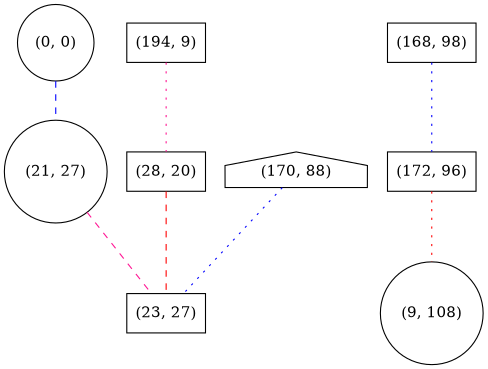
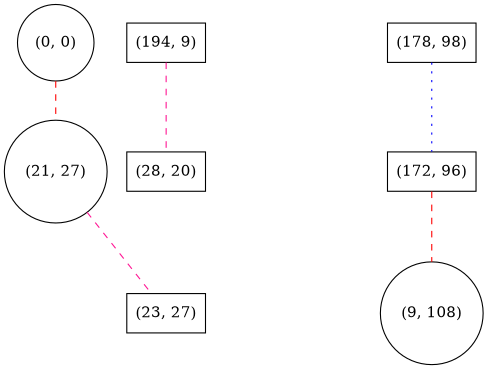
(432, 43) -> (432, 43)
(56, 101) -> (56, 101)
(166, 107) -> (166, 107)
(296, 172) -> none
(432, 227) -> (432, 227)
(166, 242) -> none
